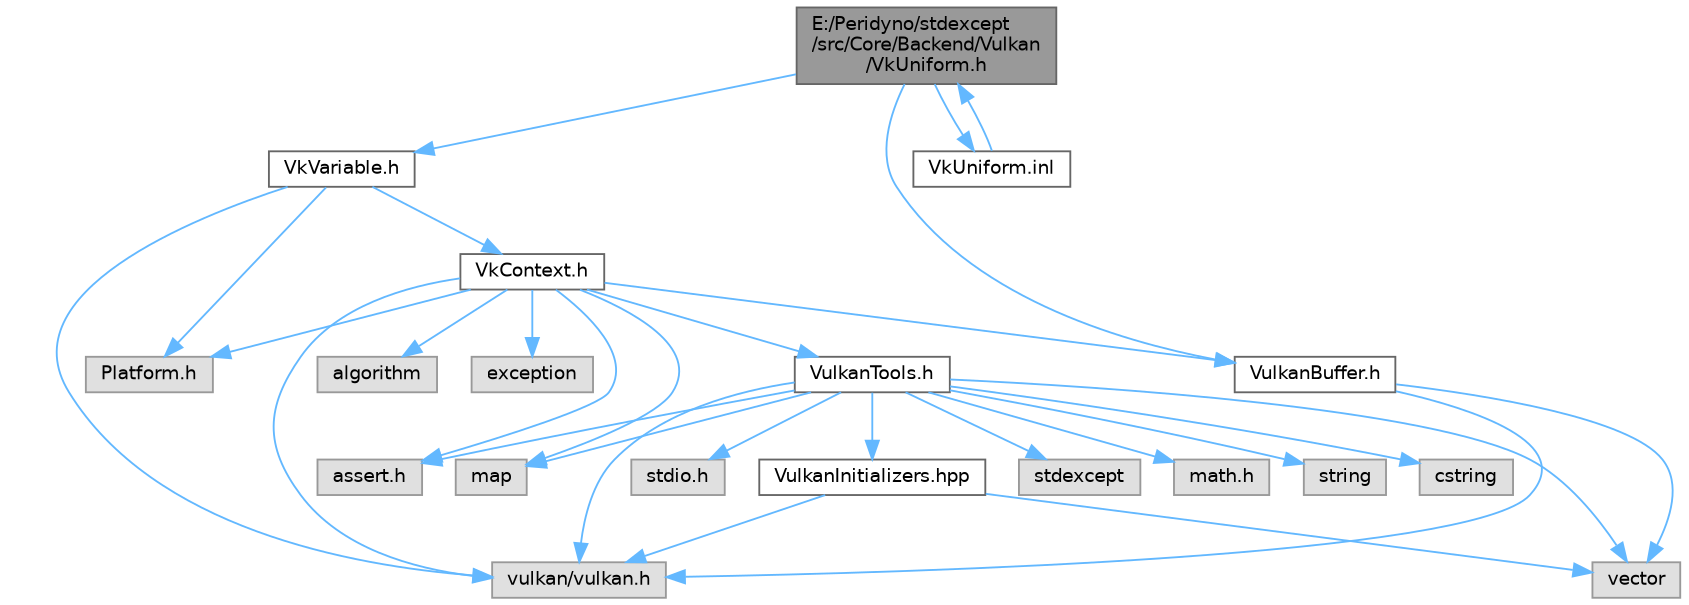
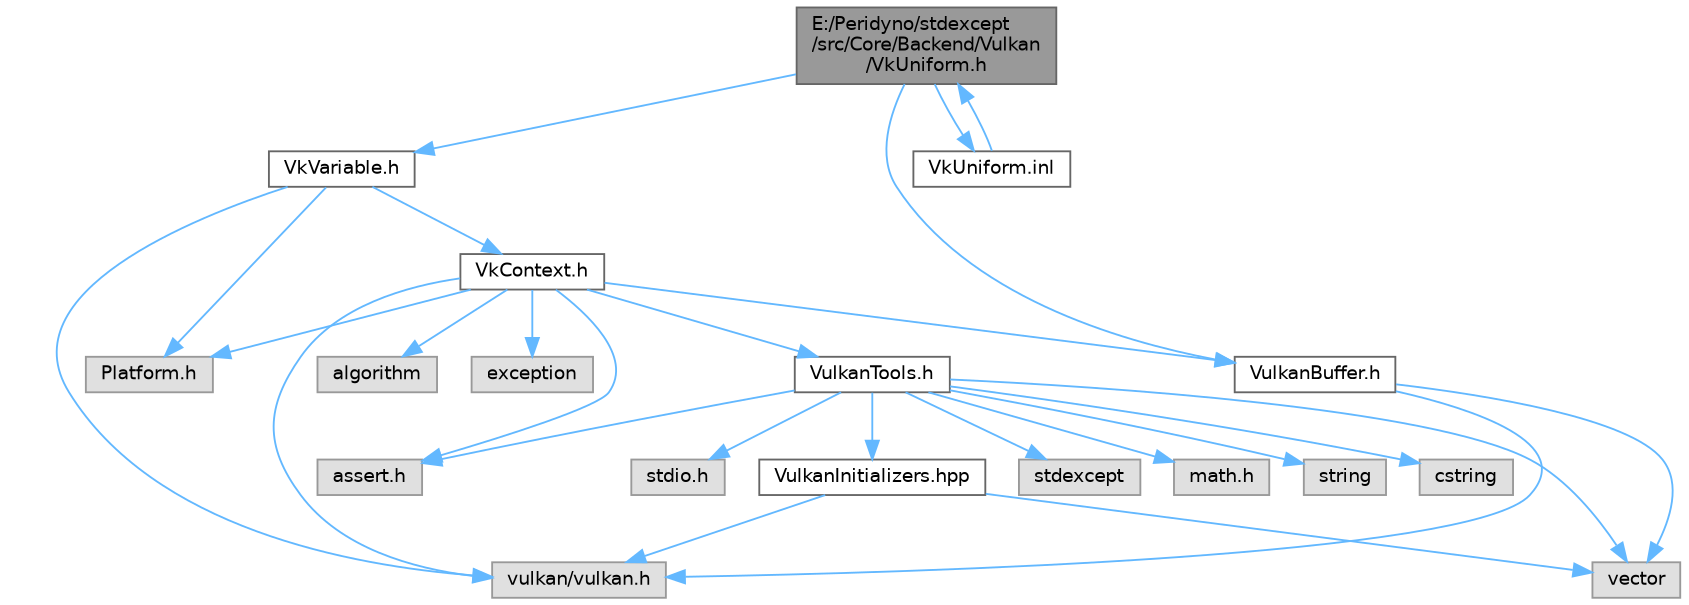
(617, 458) -> none
(491, 477) -> none
